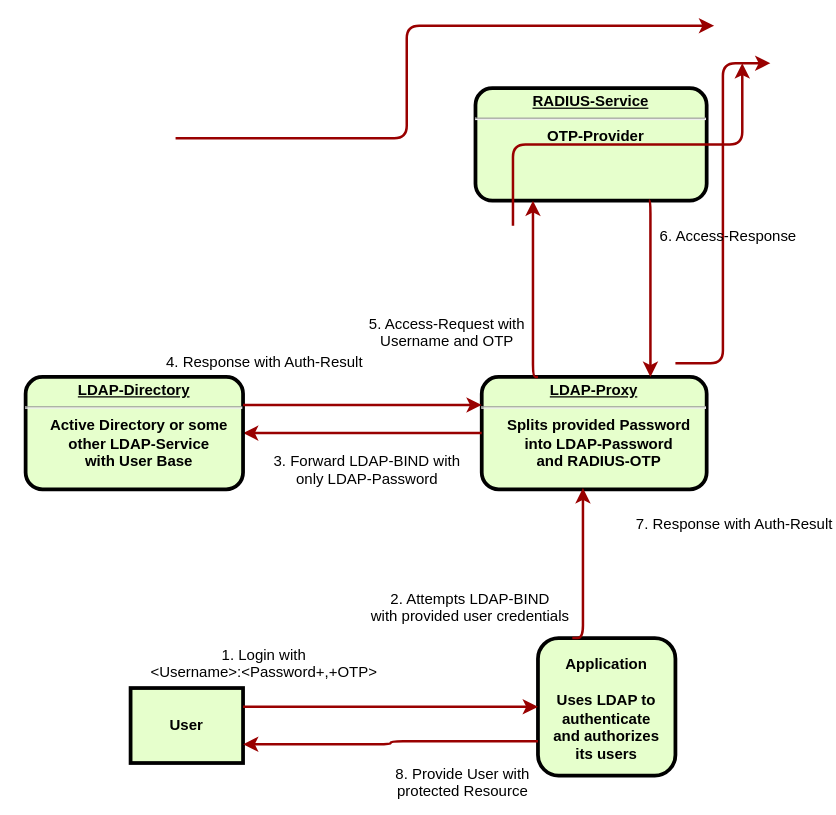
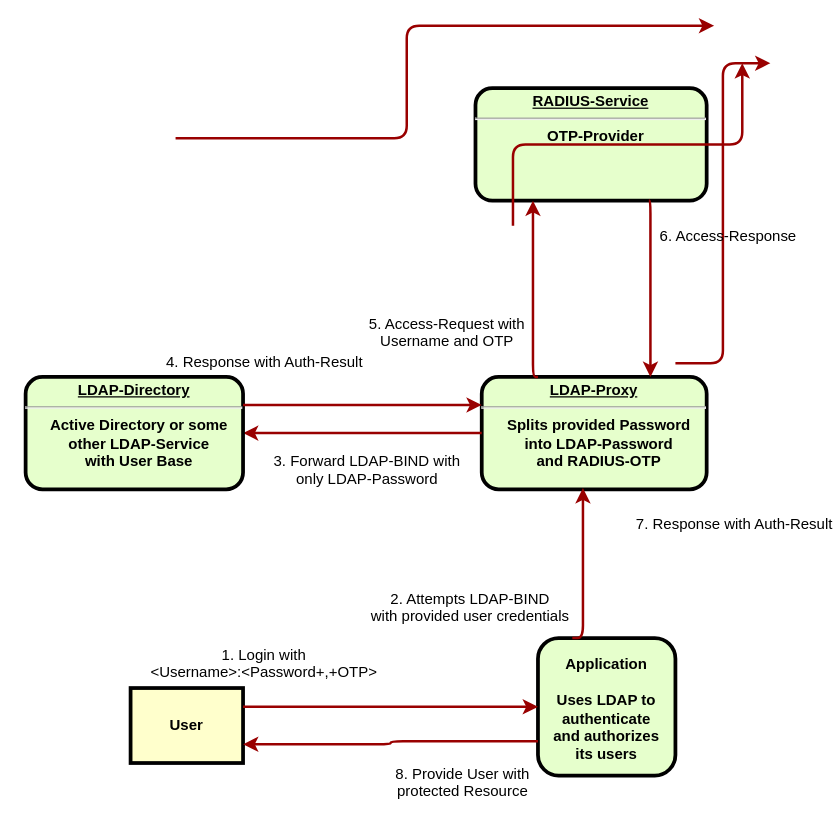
(187, 726) -> (187, 726)
